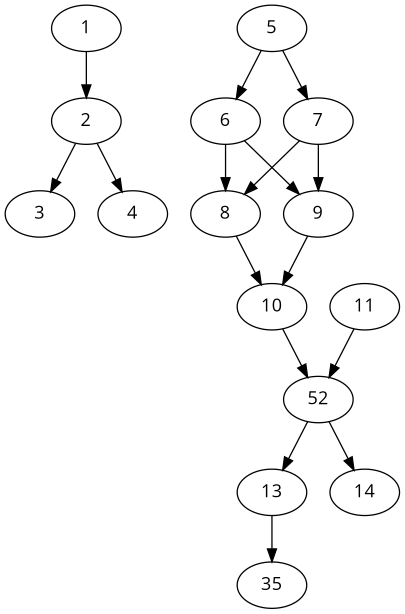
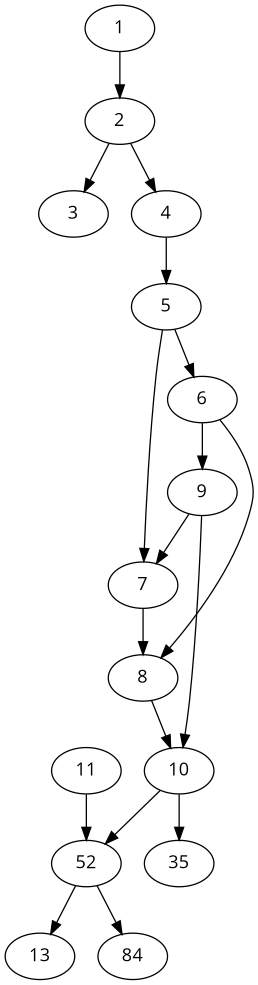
(318, 161) -> (176, 533)
none -> (166, 254)
(365, 492) -> (133, 956)
(272, 532) -> (179, 811)
